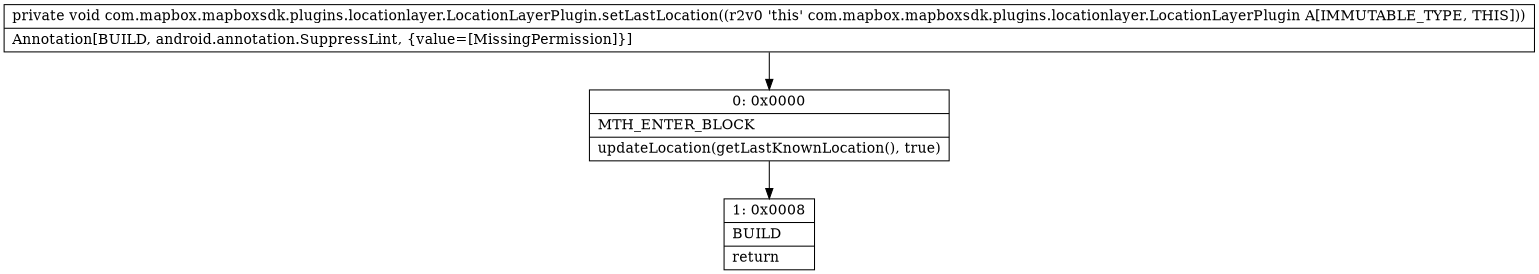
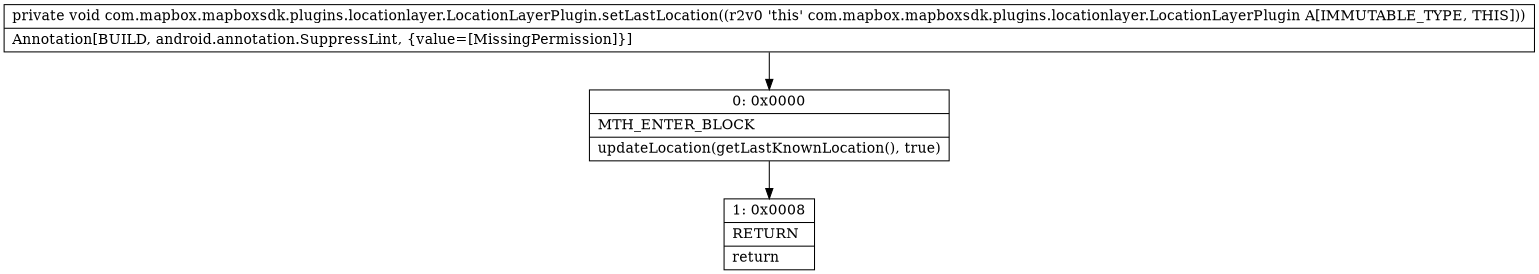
(757, 234) -> (766, 234)
